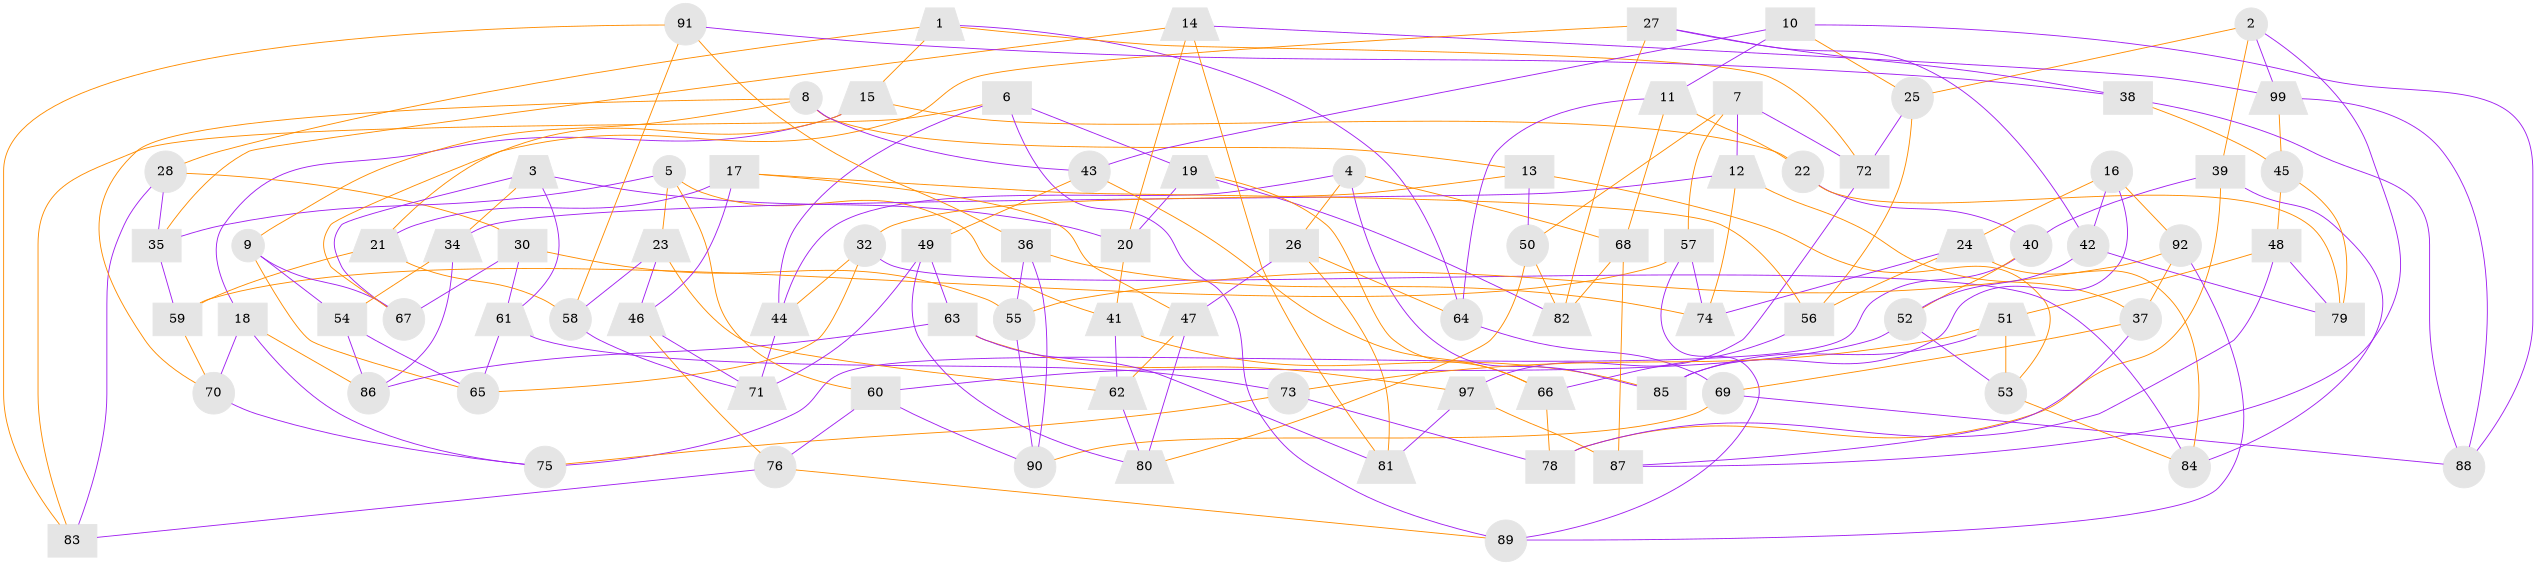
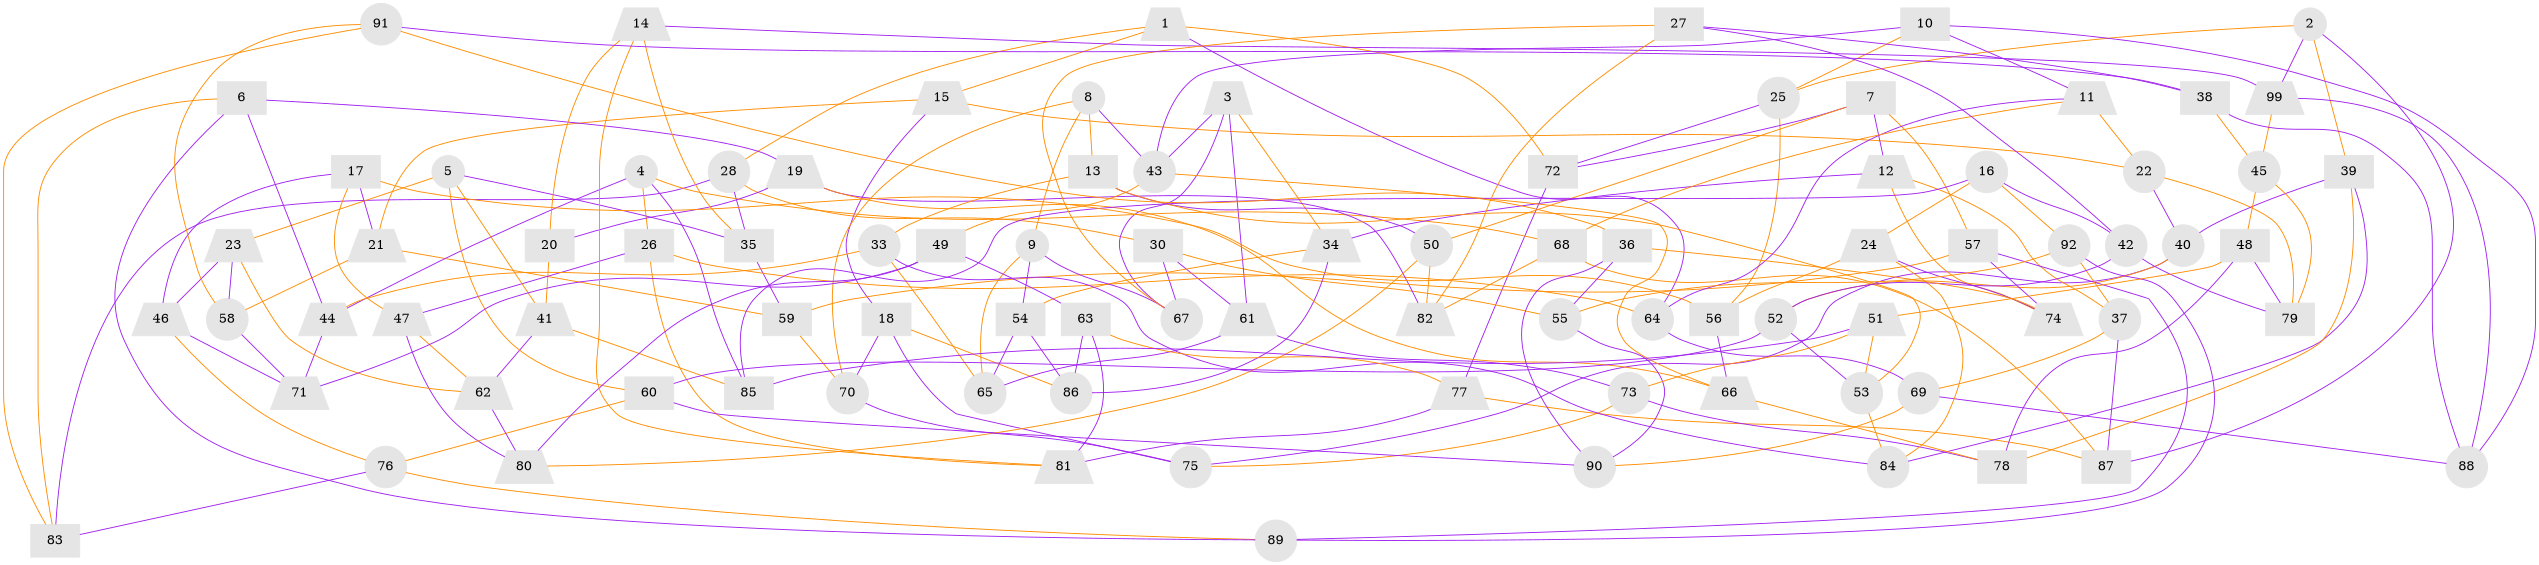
(704, 199) -> (1191, 136)
(865, 246) -> (879, 246)
(1467, 393) -> (1460, 393)
(823, 432) -> (515, 431)
